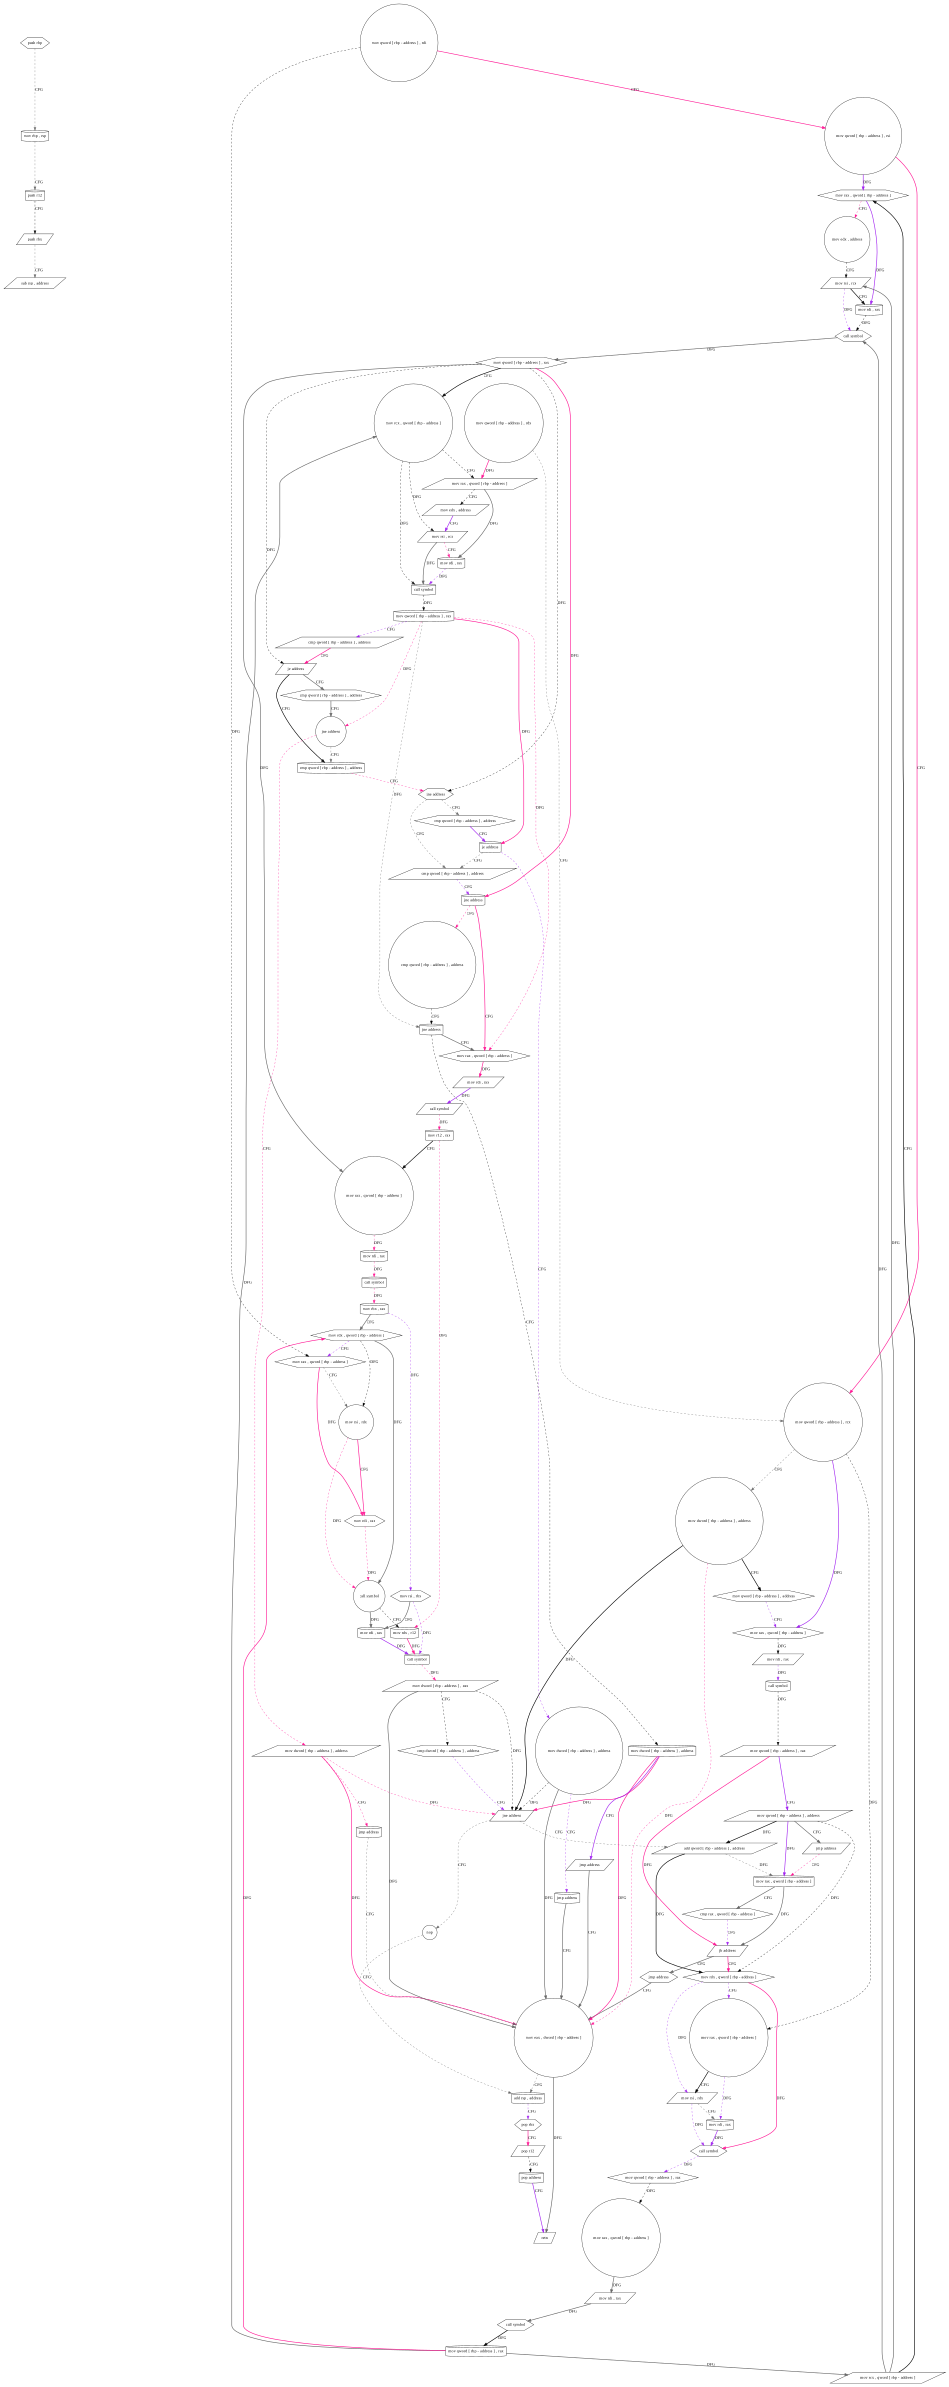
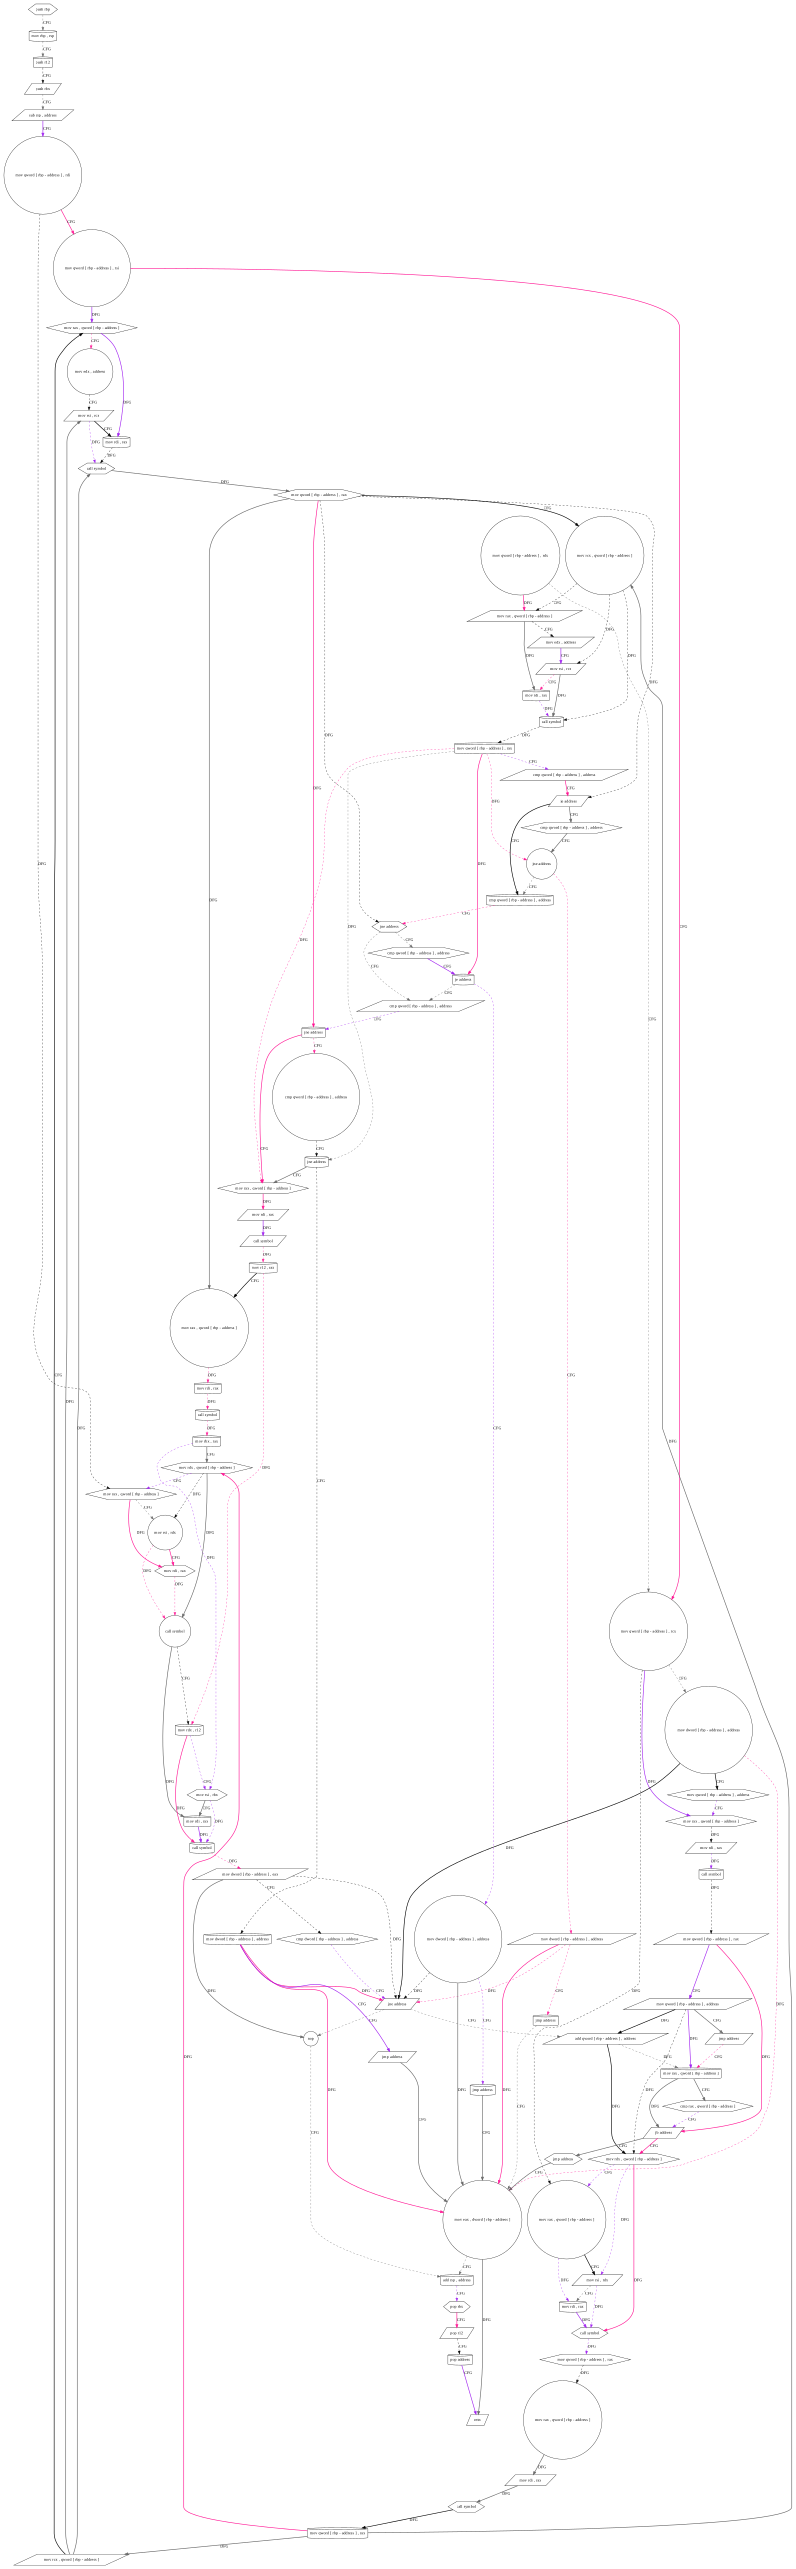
none -> (43, 127)
none -> (197, 1761)
(389, 1894) -> (201, 1982)
